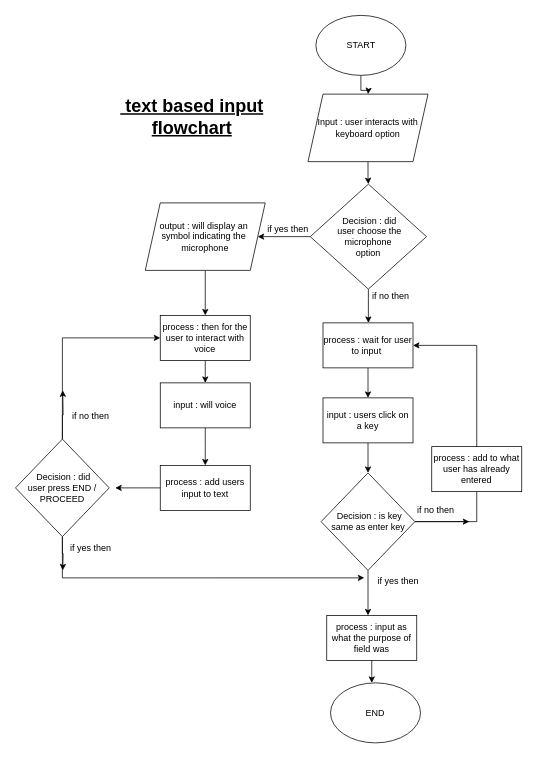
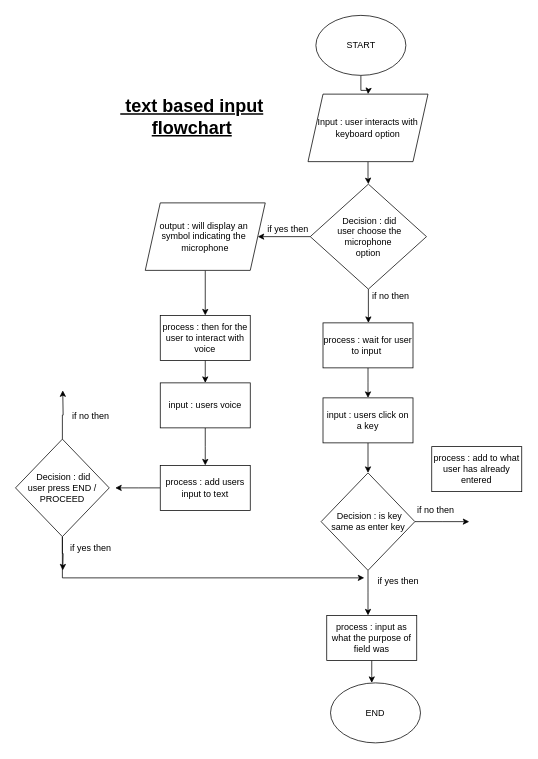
(62, 364) -> none
(477, 367) -> none
(205, 405) -> (205, 405)
